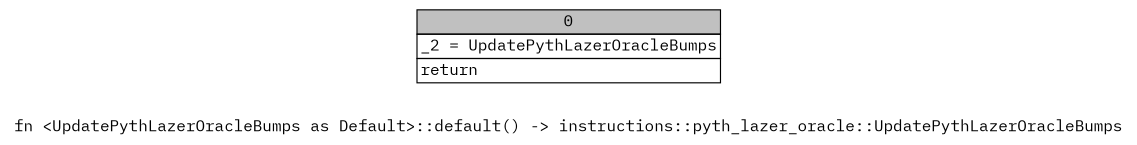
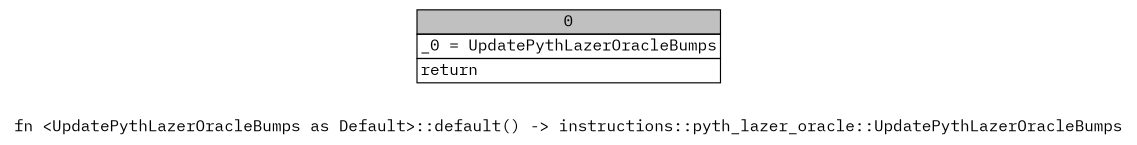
(569, 46) -> (569, 46)
